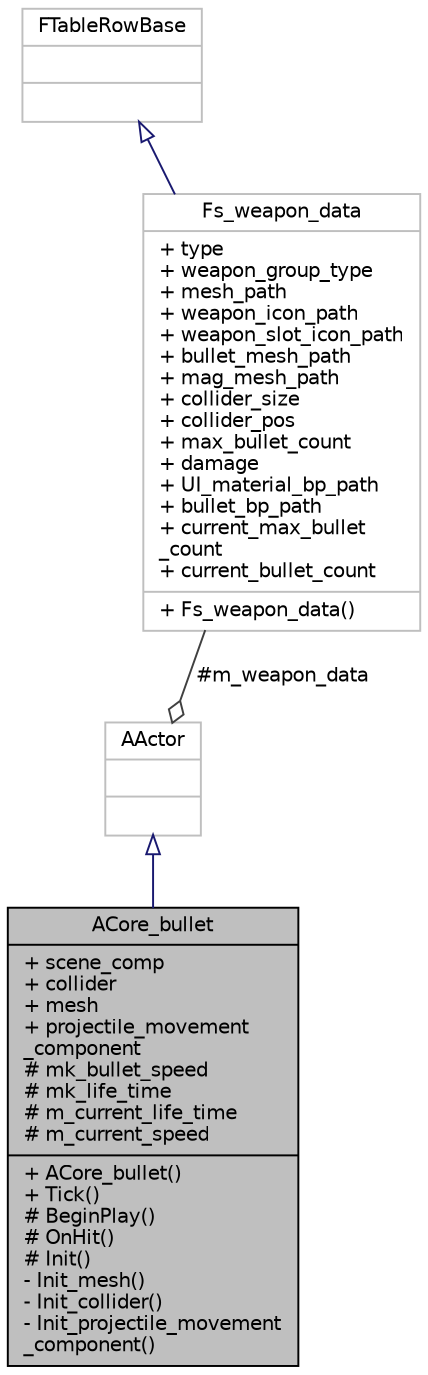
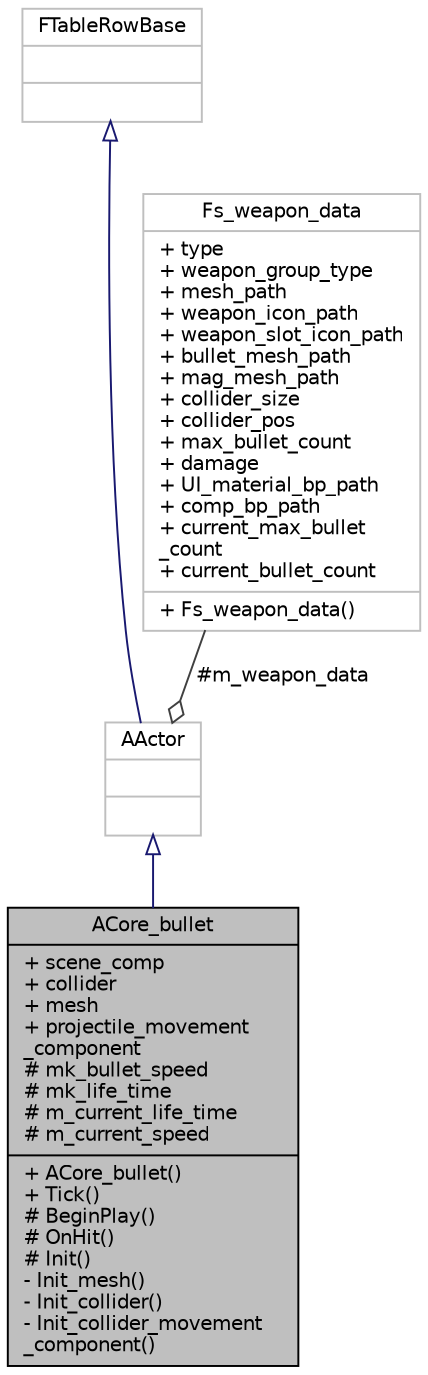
(161, 167) -> (112, 433)
(241, 507) -> (240, 507)
(153, 1324) -> (143, 1324)
